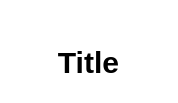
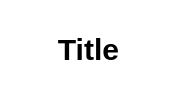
(88, 63) -> (88, 51)
